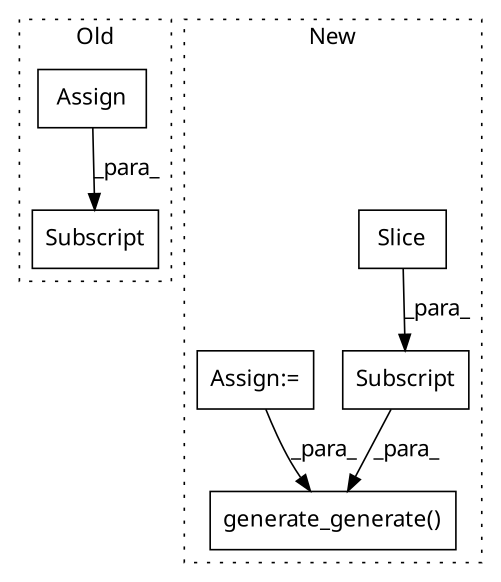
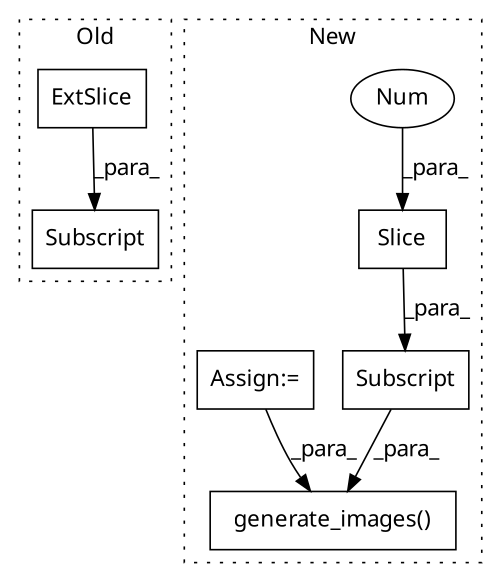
(92, 99) -> (92, 99)
none -> (403, 99)
(333, 521) -> (333, 521)
